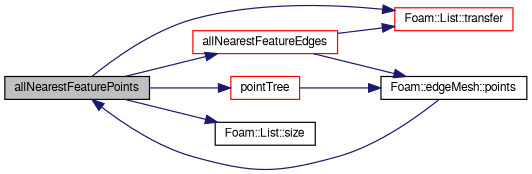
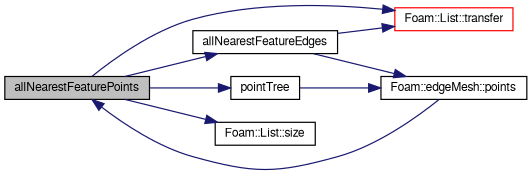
(265, 42) -> (265, 42)
(265, 88) -> (265, 88)
